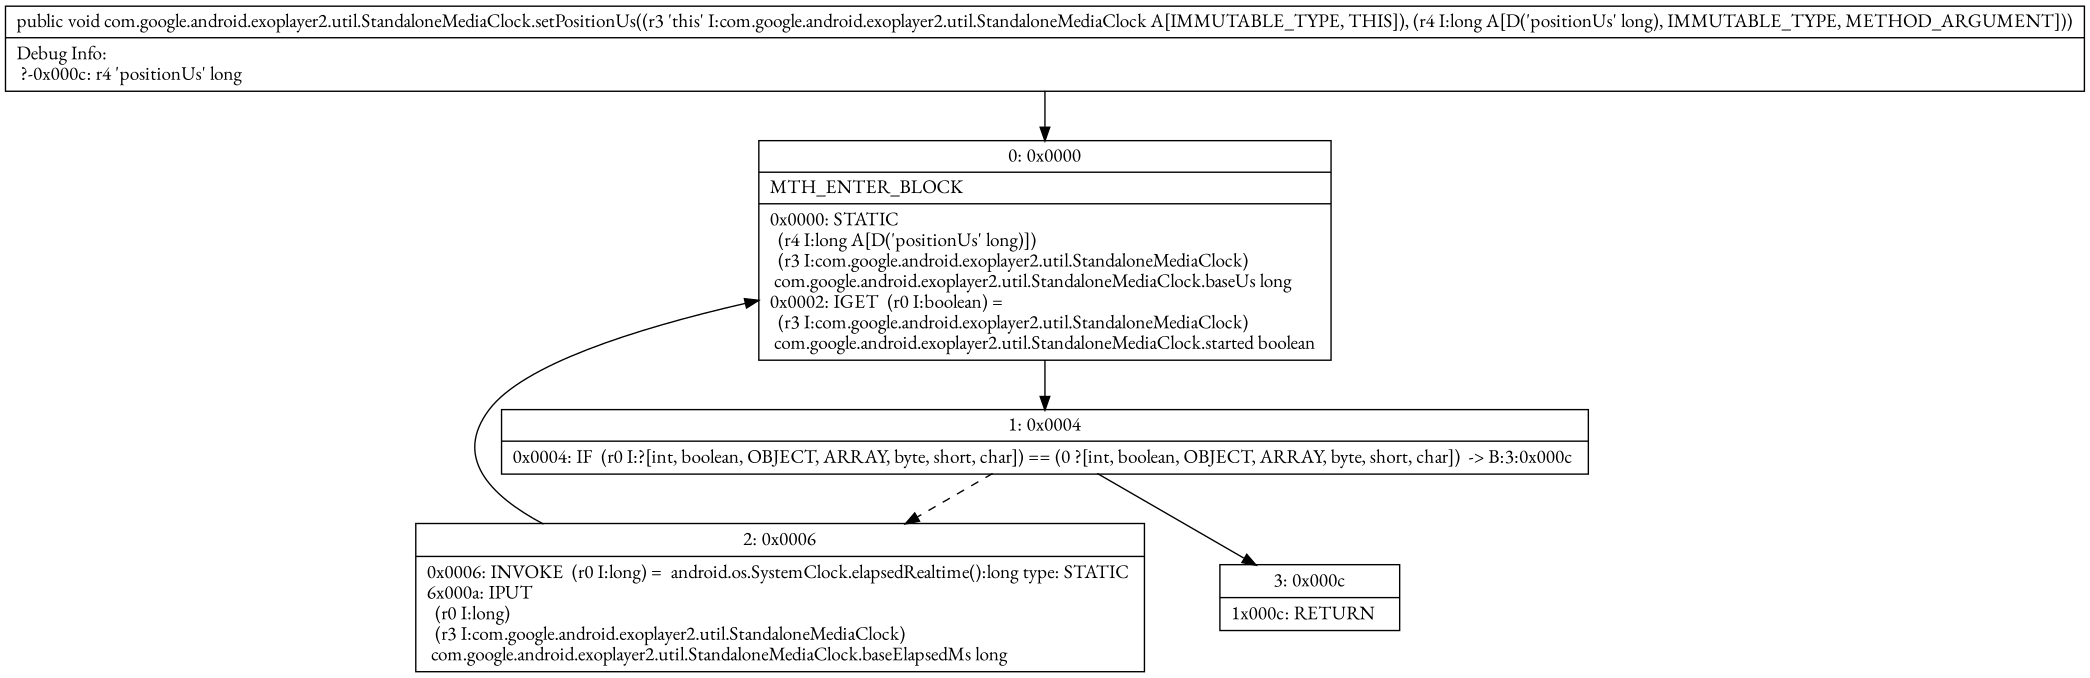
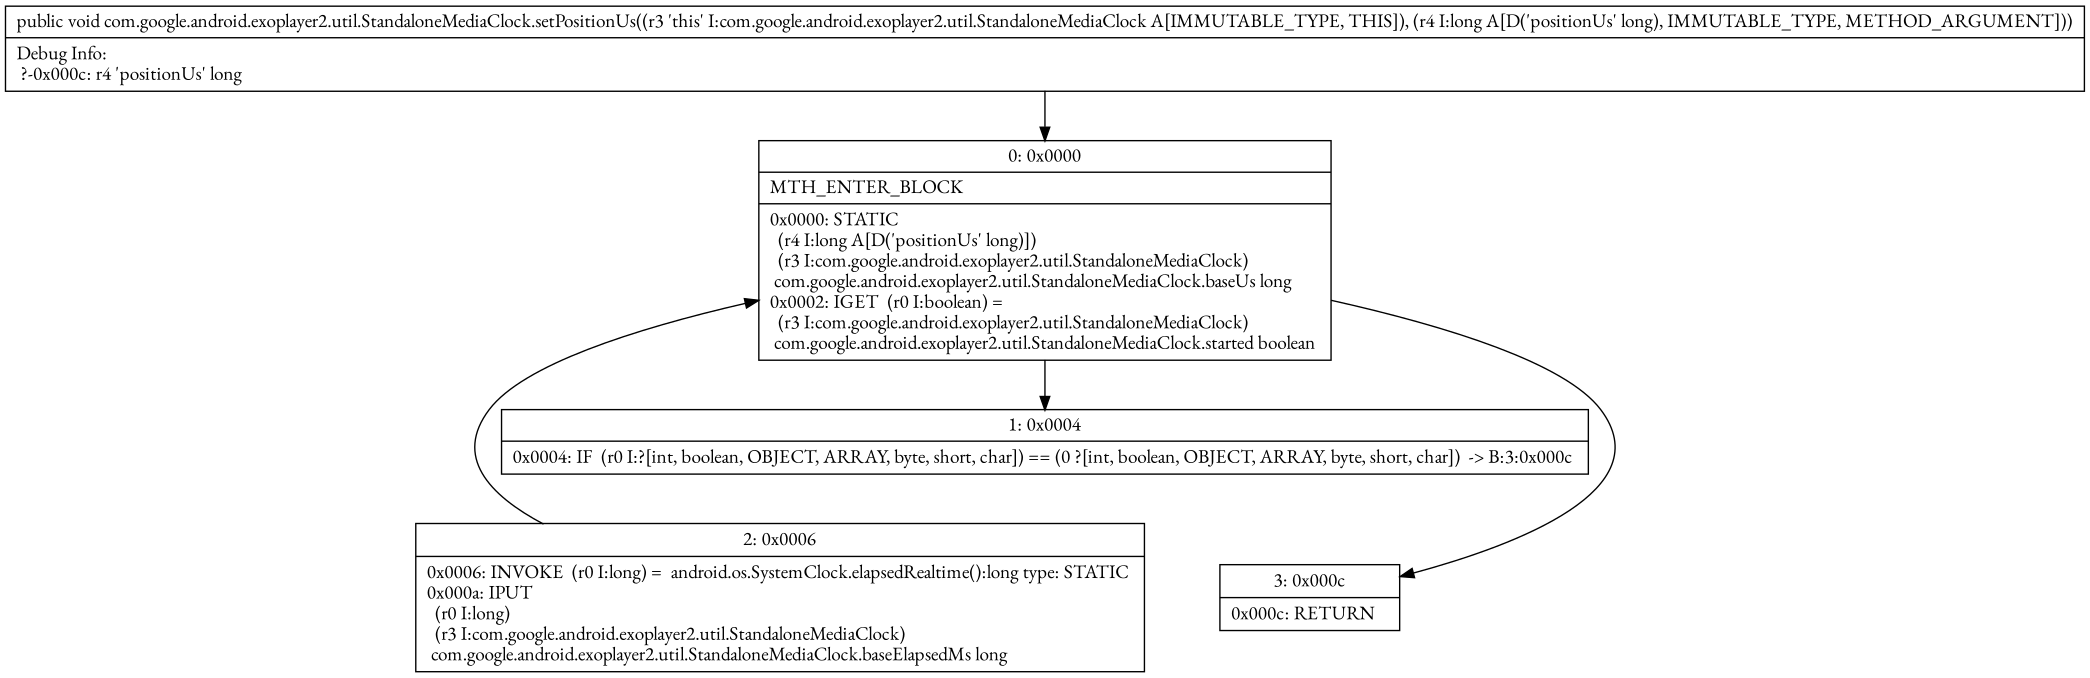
(955, 495) -> none
(1171, 516) -> (1599, 408)
(484, 593) -> (484, 593)
(1310, 613) -> (1310, 613)
